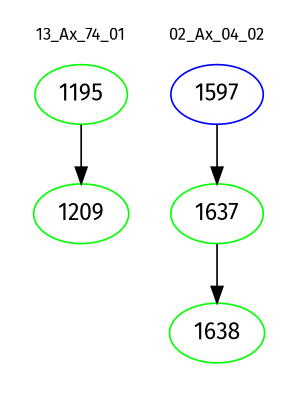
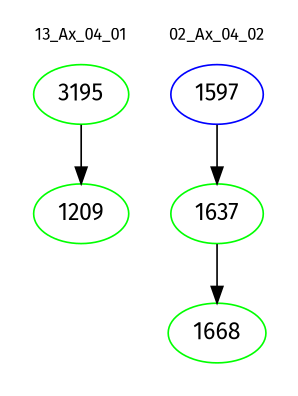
(81, 36) -> (81, 36)
(81, 94) -> (81, 94)
(217, 333) -> (217, 333)
